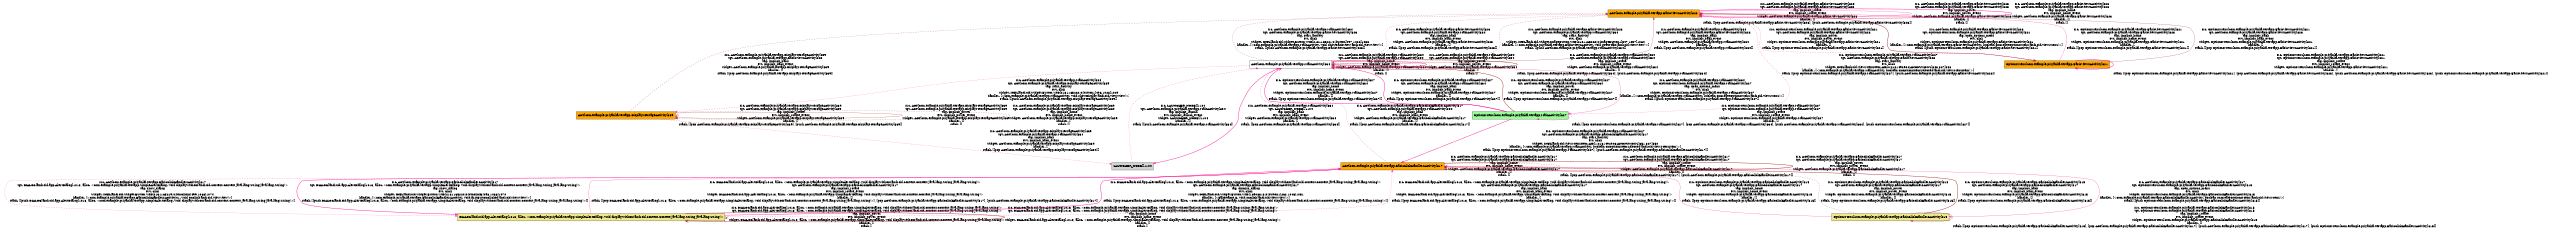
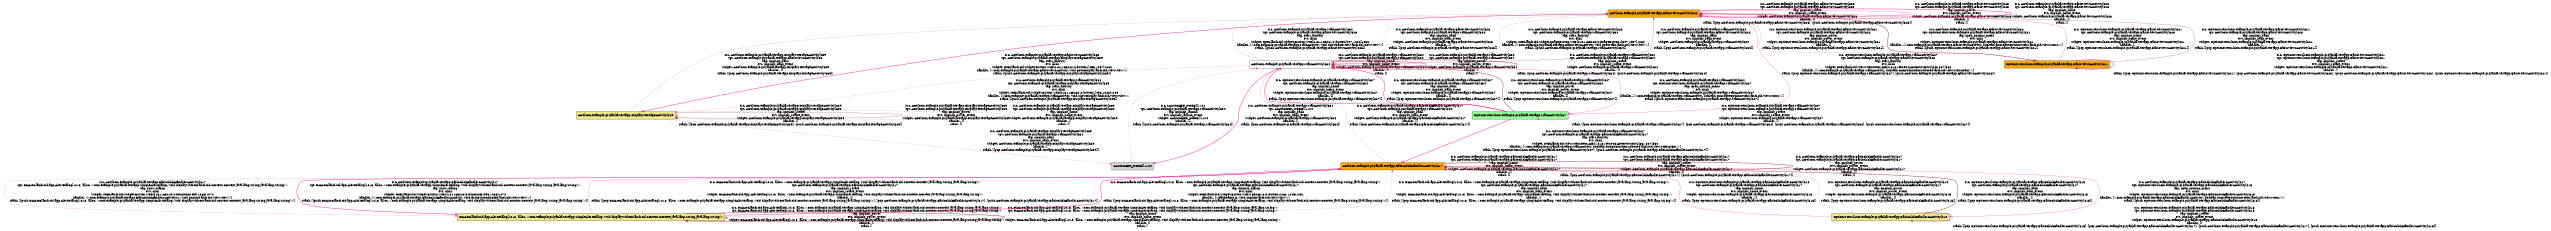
none -> (1123, 37)
(1747, 107) -> (1747, 107)
(626, 115) -> (626, 115)
